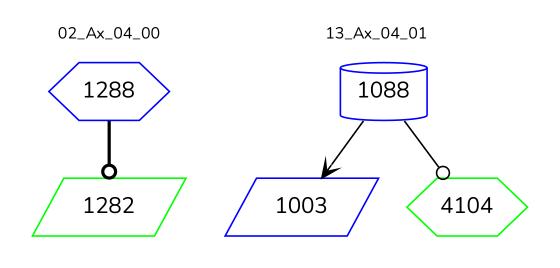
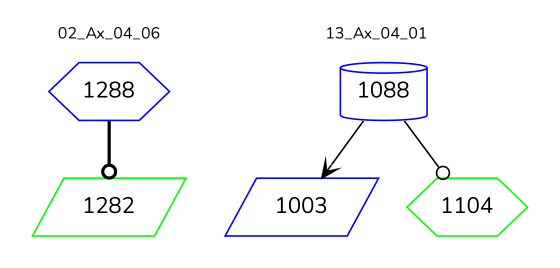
(109, 35) -> (109, 35)
(467, 207) -> (467, 207)
